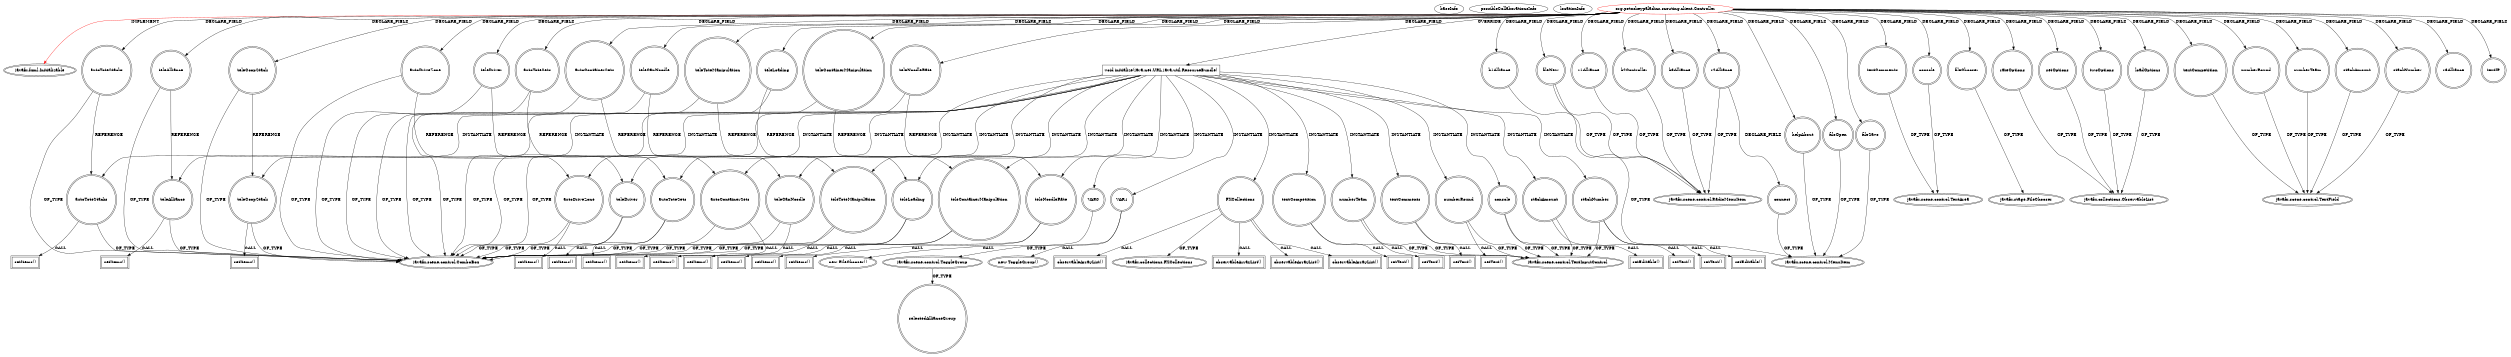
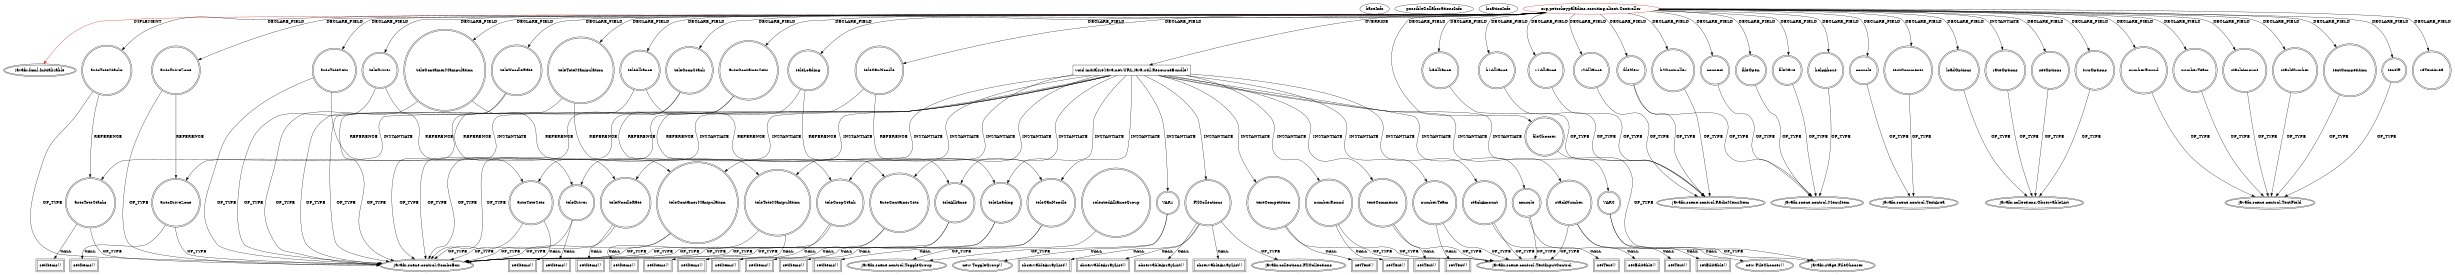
(2024, 22) -> (2004, 22)
(2454, 70) -> (2432, 70)
(1740, 145) -> (1690, 19)
none -> (2354, 152)
none -> (1721, 252)
(932, 275) -> (1017, 248)
